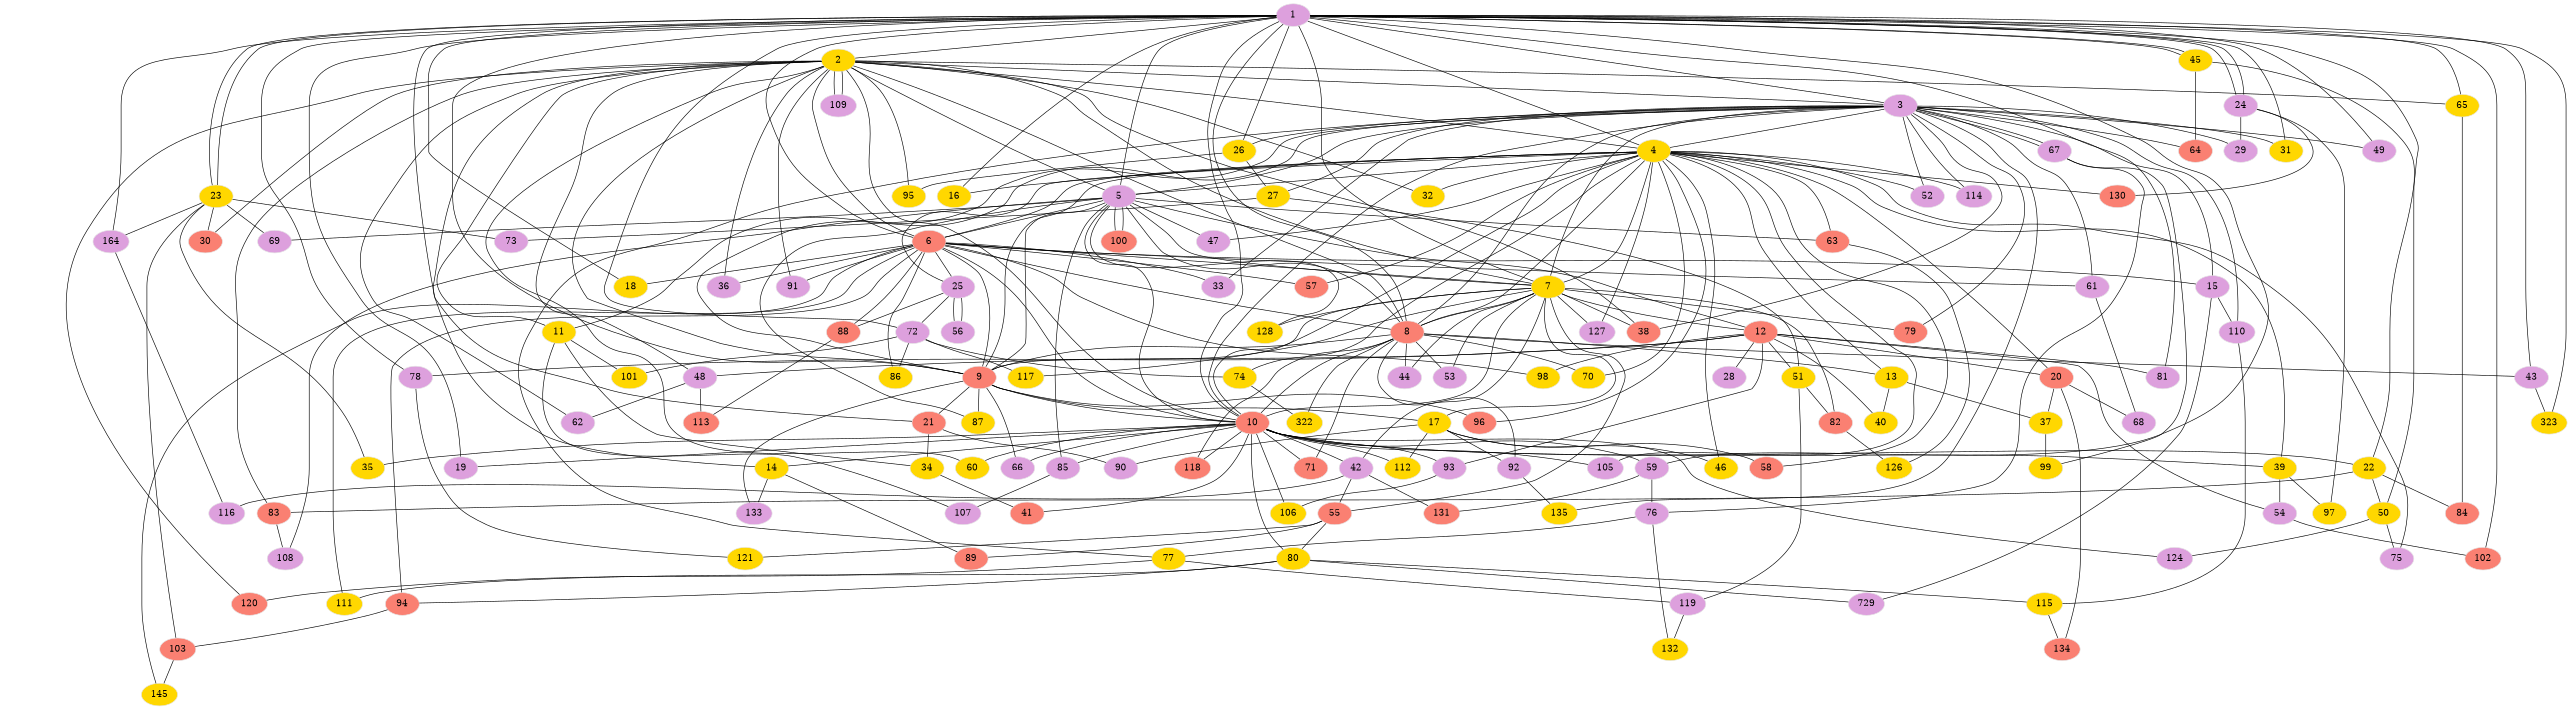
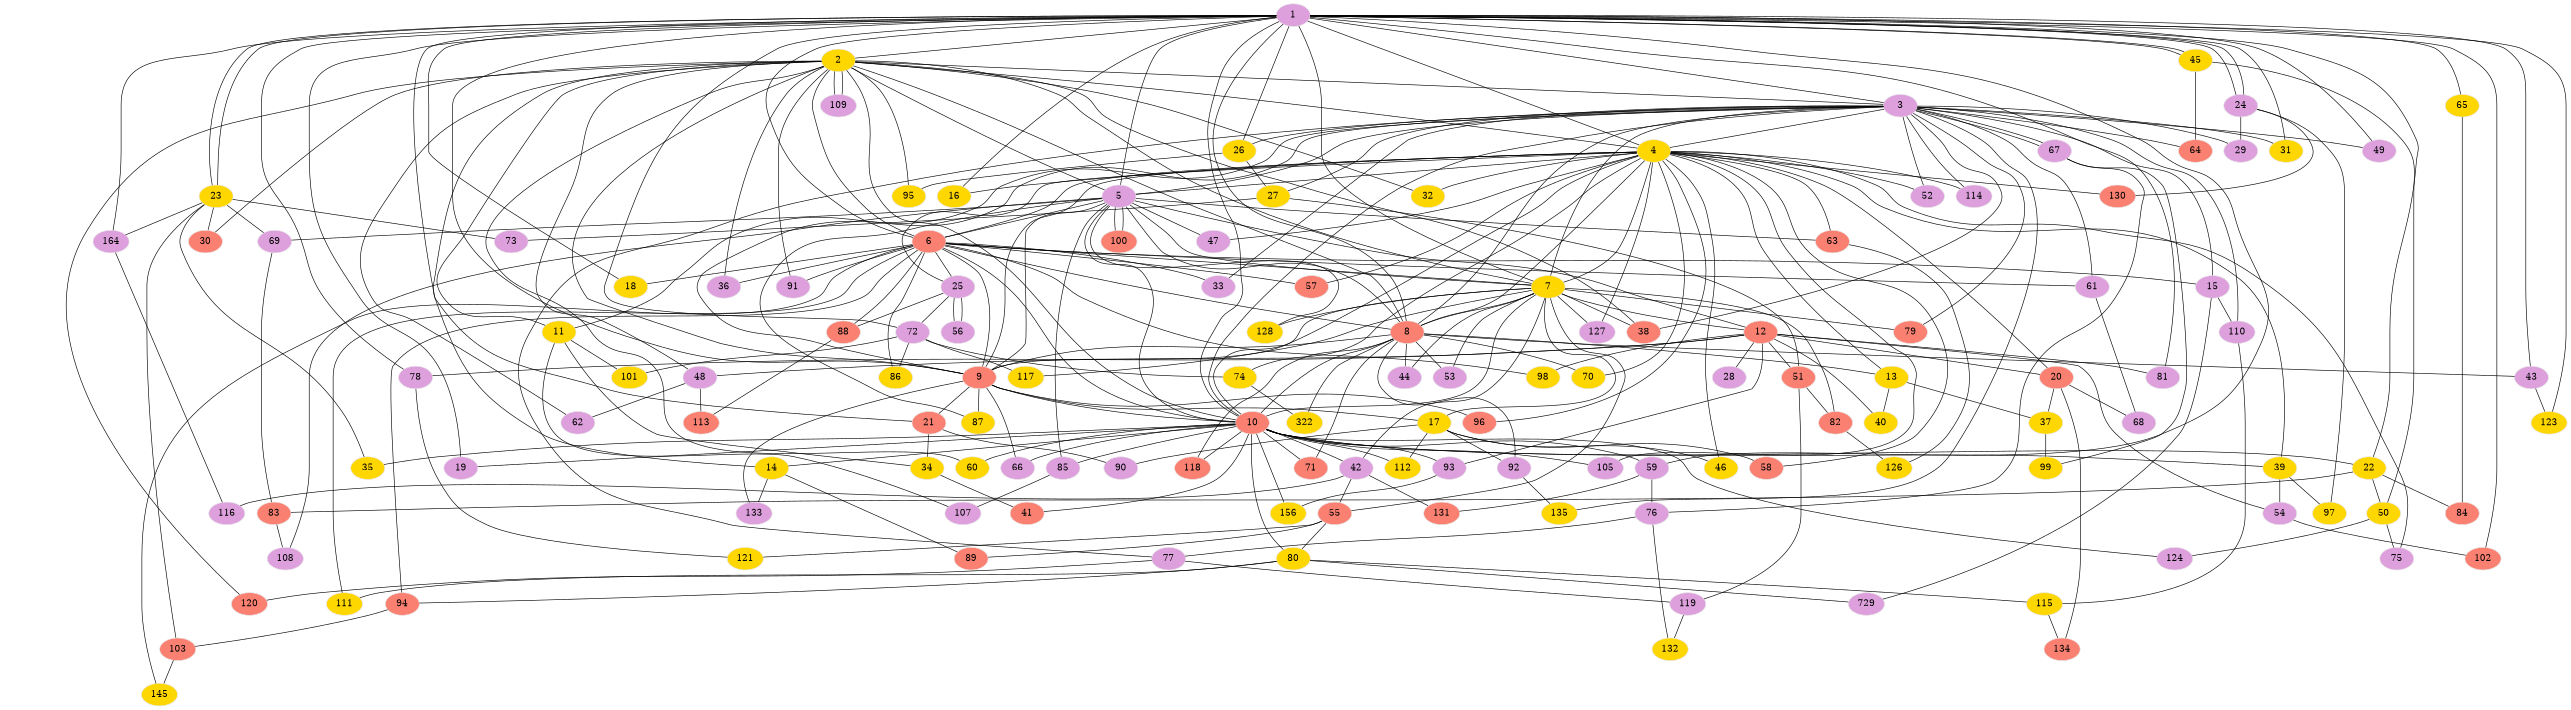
(1650, 76) -> none
(384, 131) -> (261, 377)
(1798, 378) -> (1798, 378)
(2549, 423) -> (2549, 423)
(1288, 513) -> (1288, 513)
(1169, 559) -> (1169, 559)
